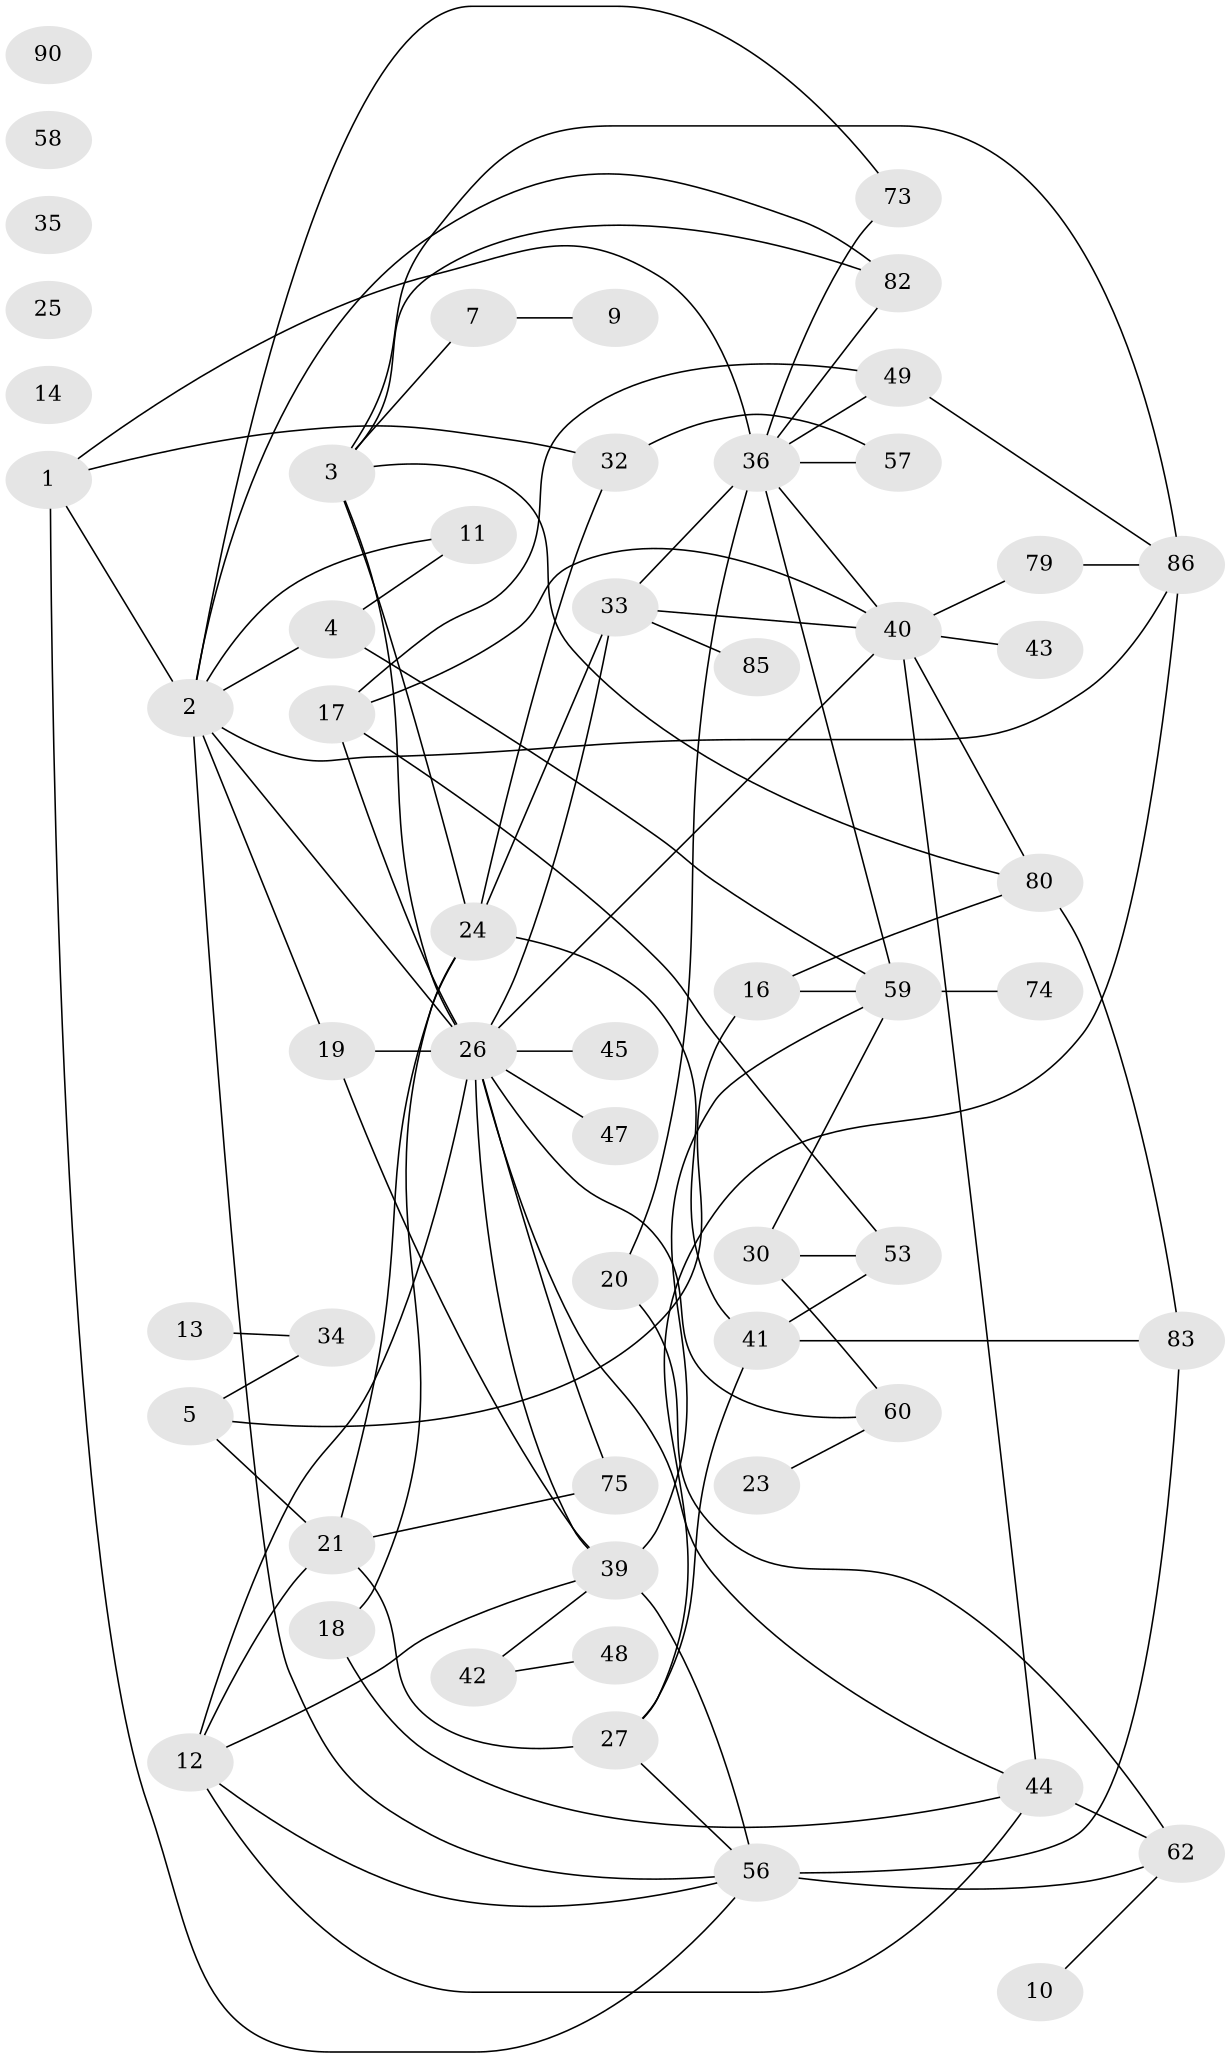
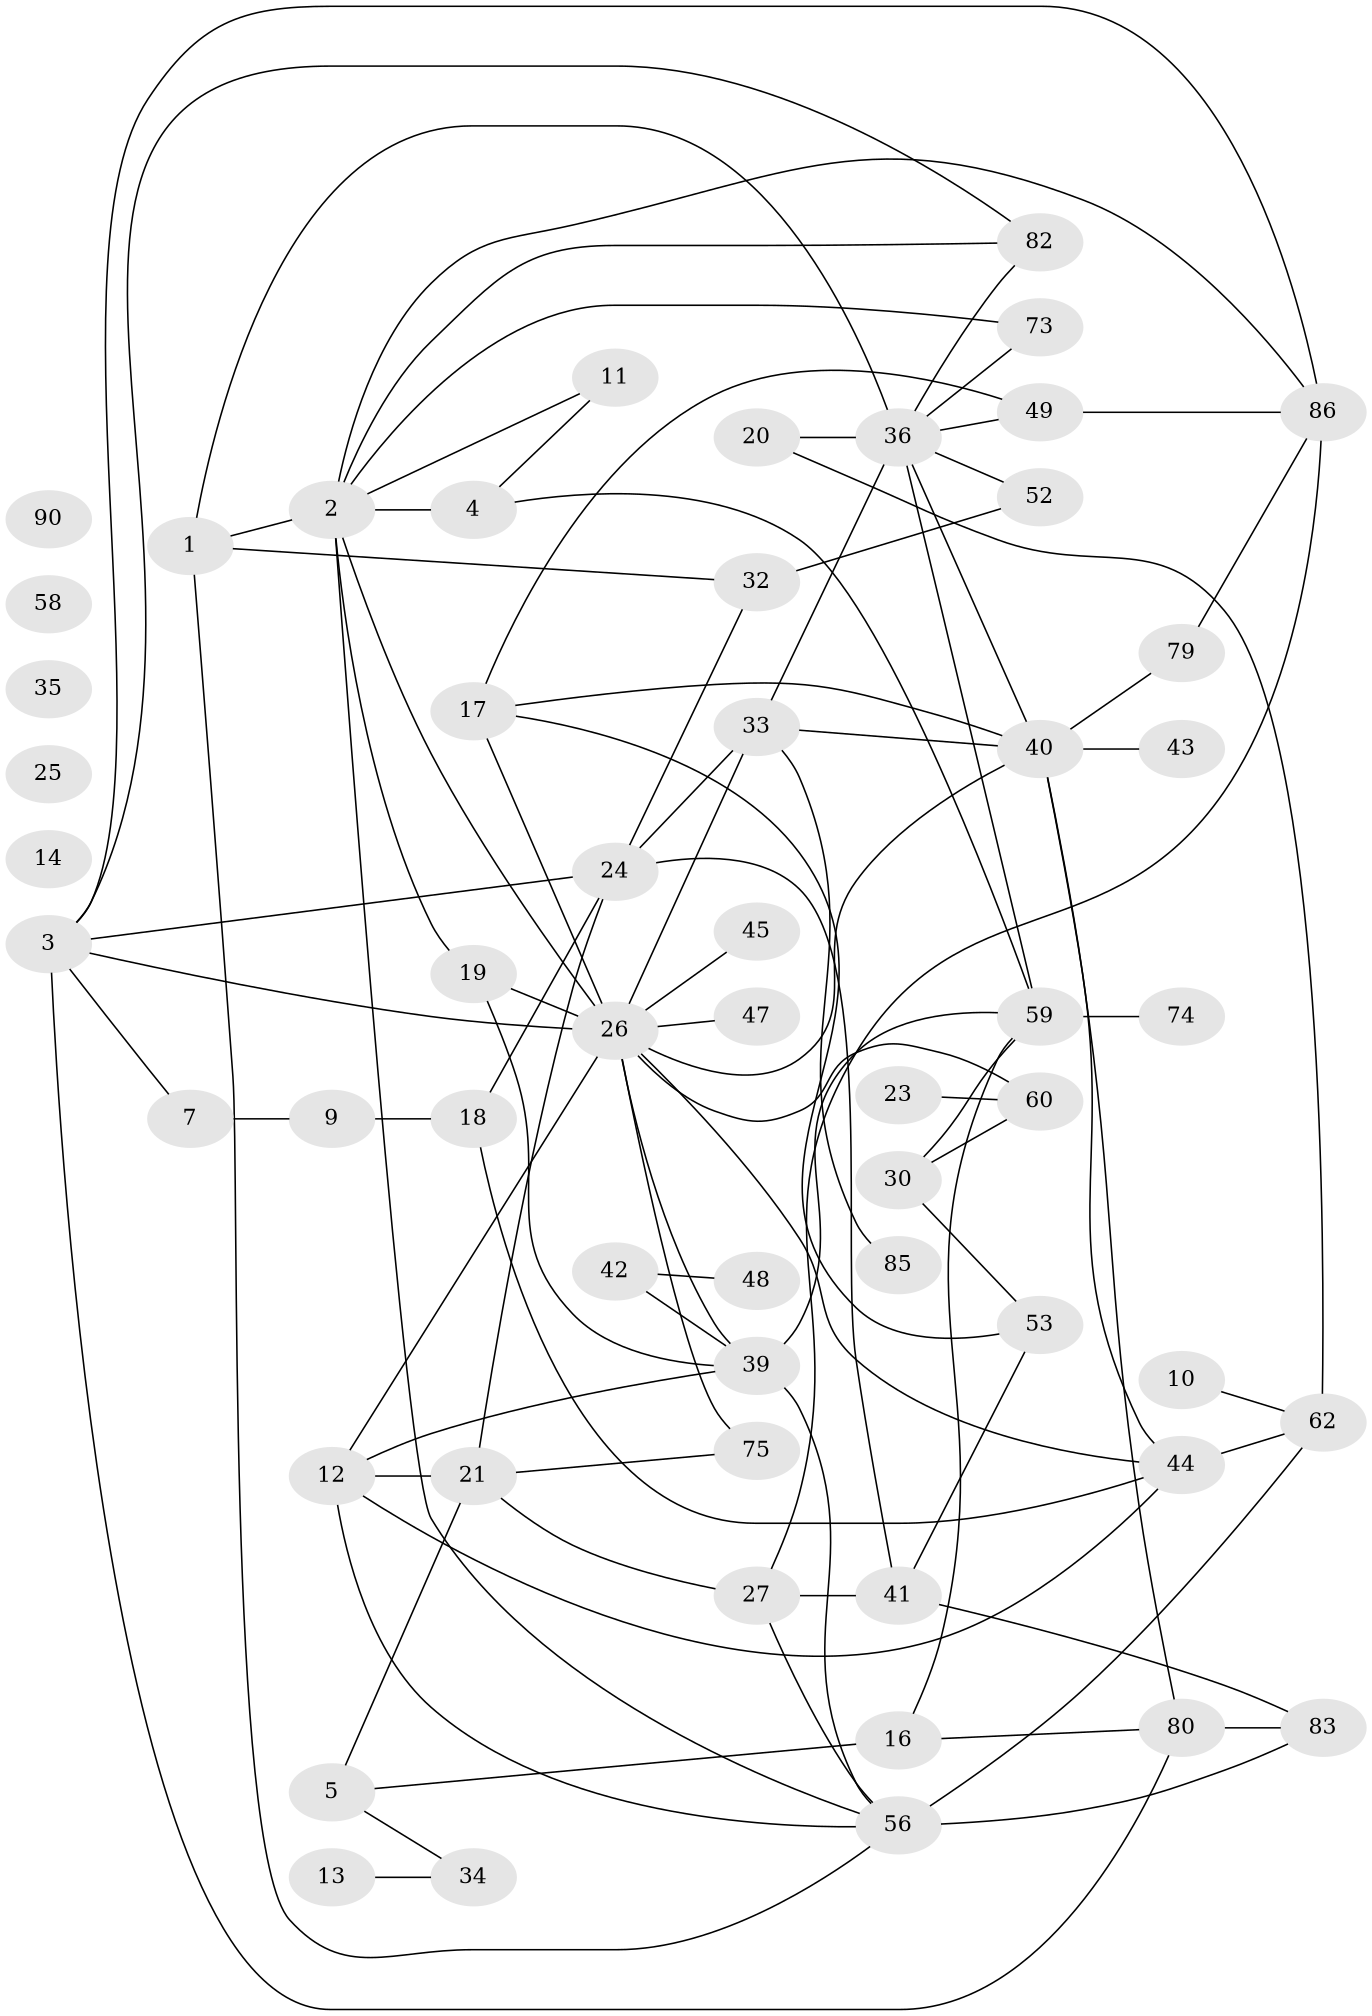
(899, 463) -> (1040, 497)
none -> (403, 1119)
